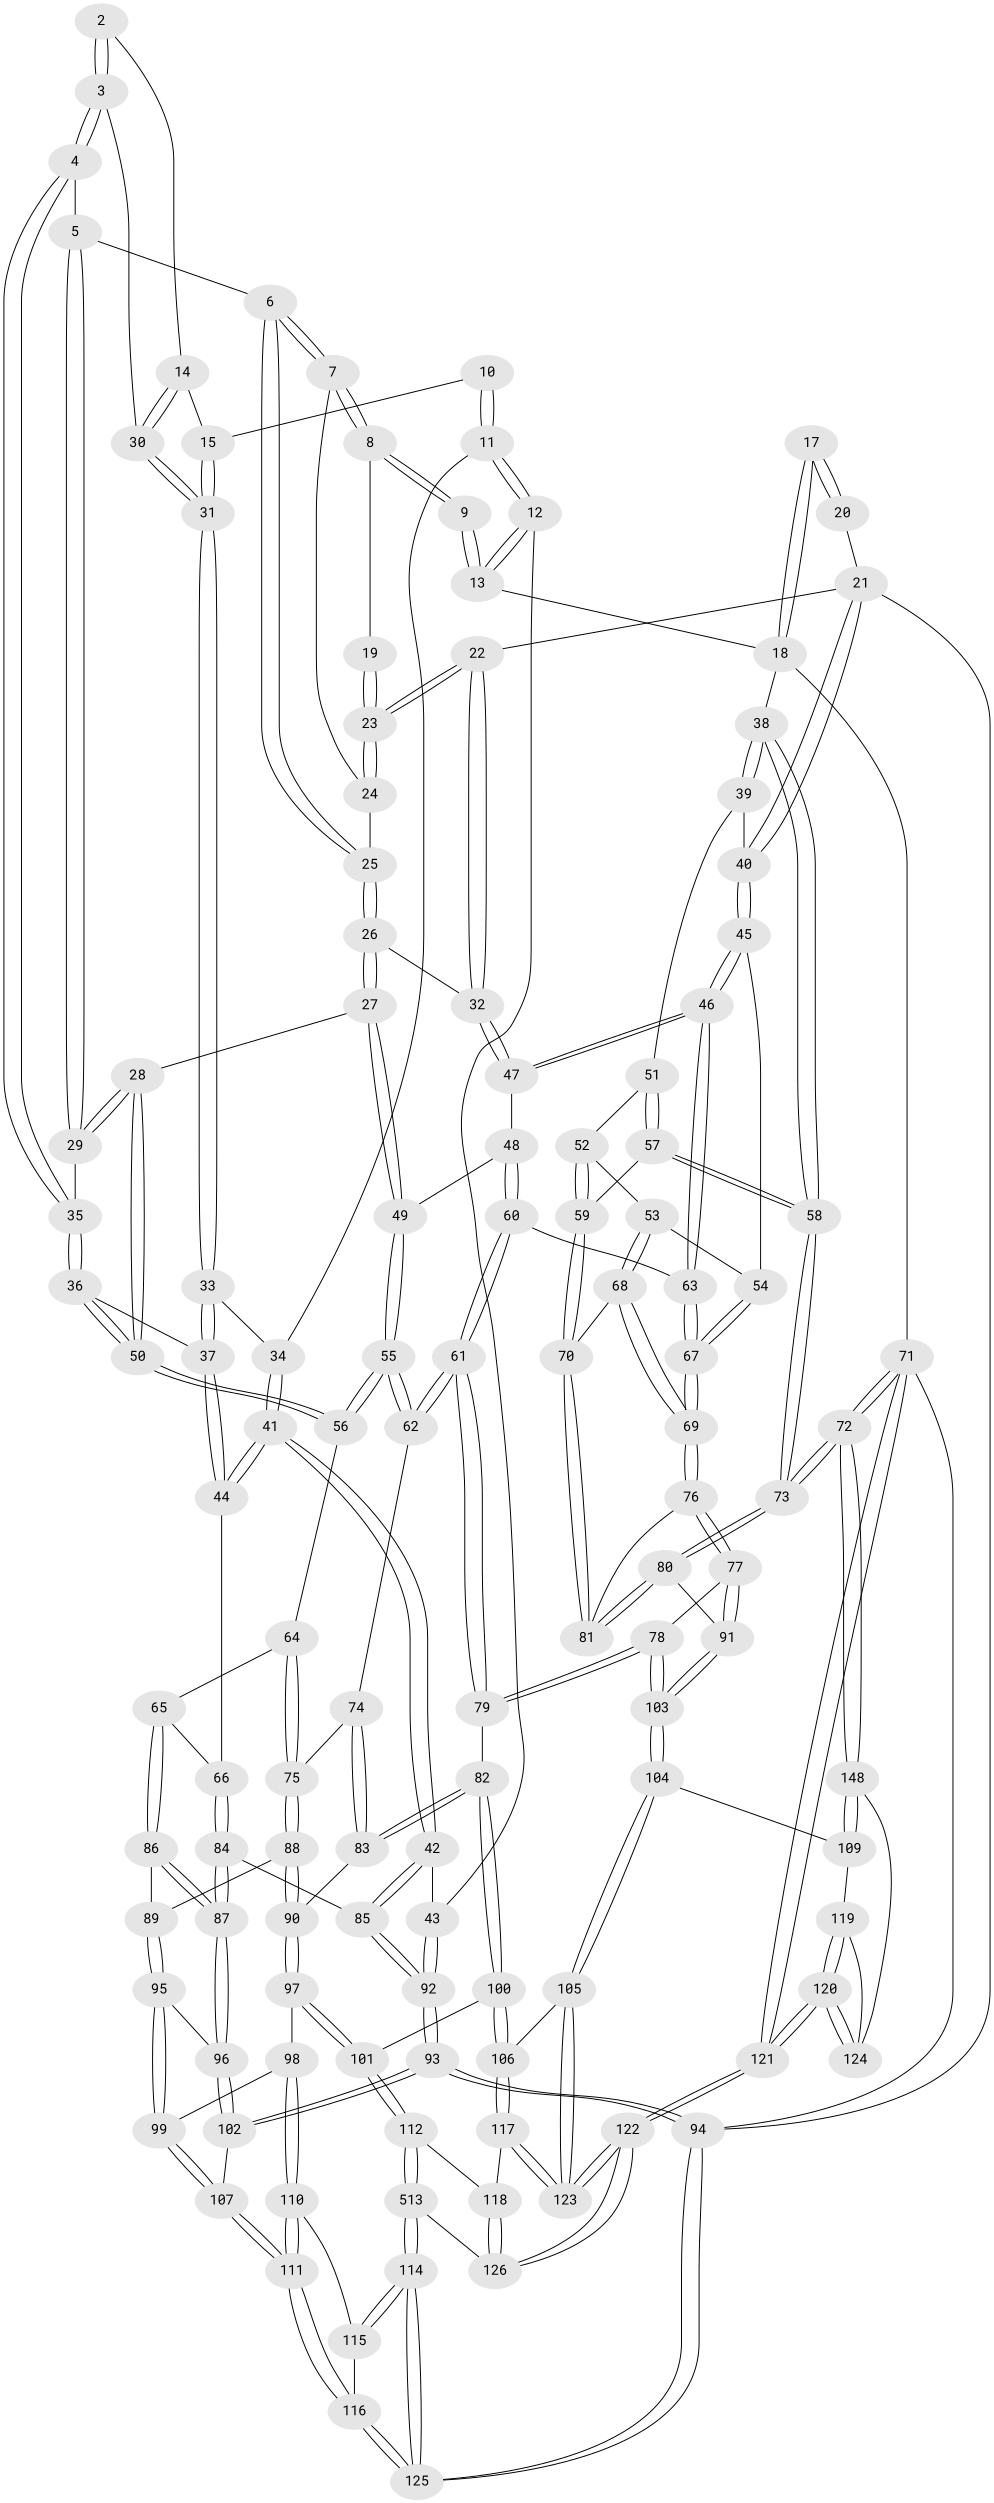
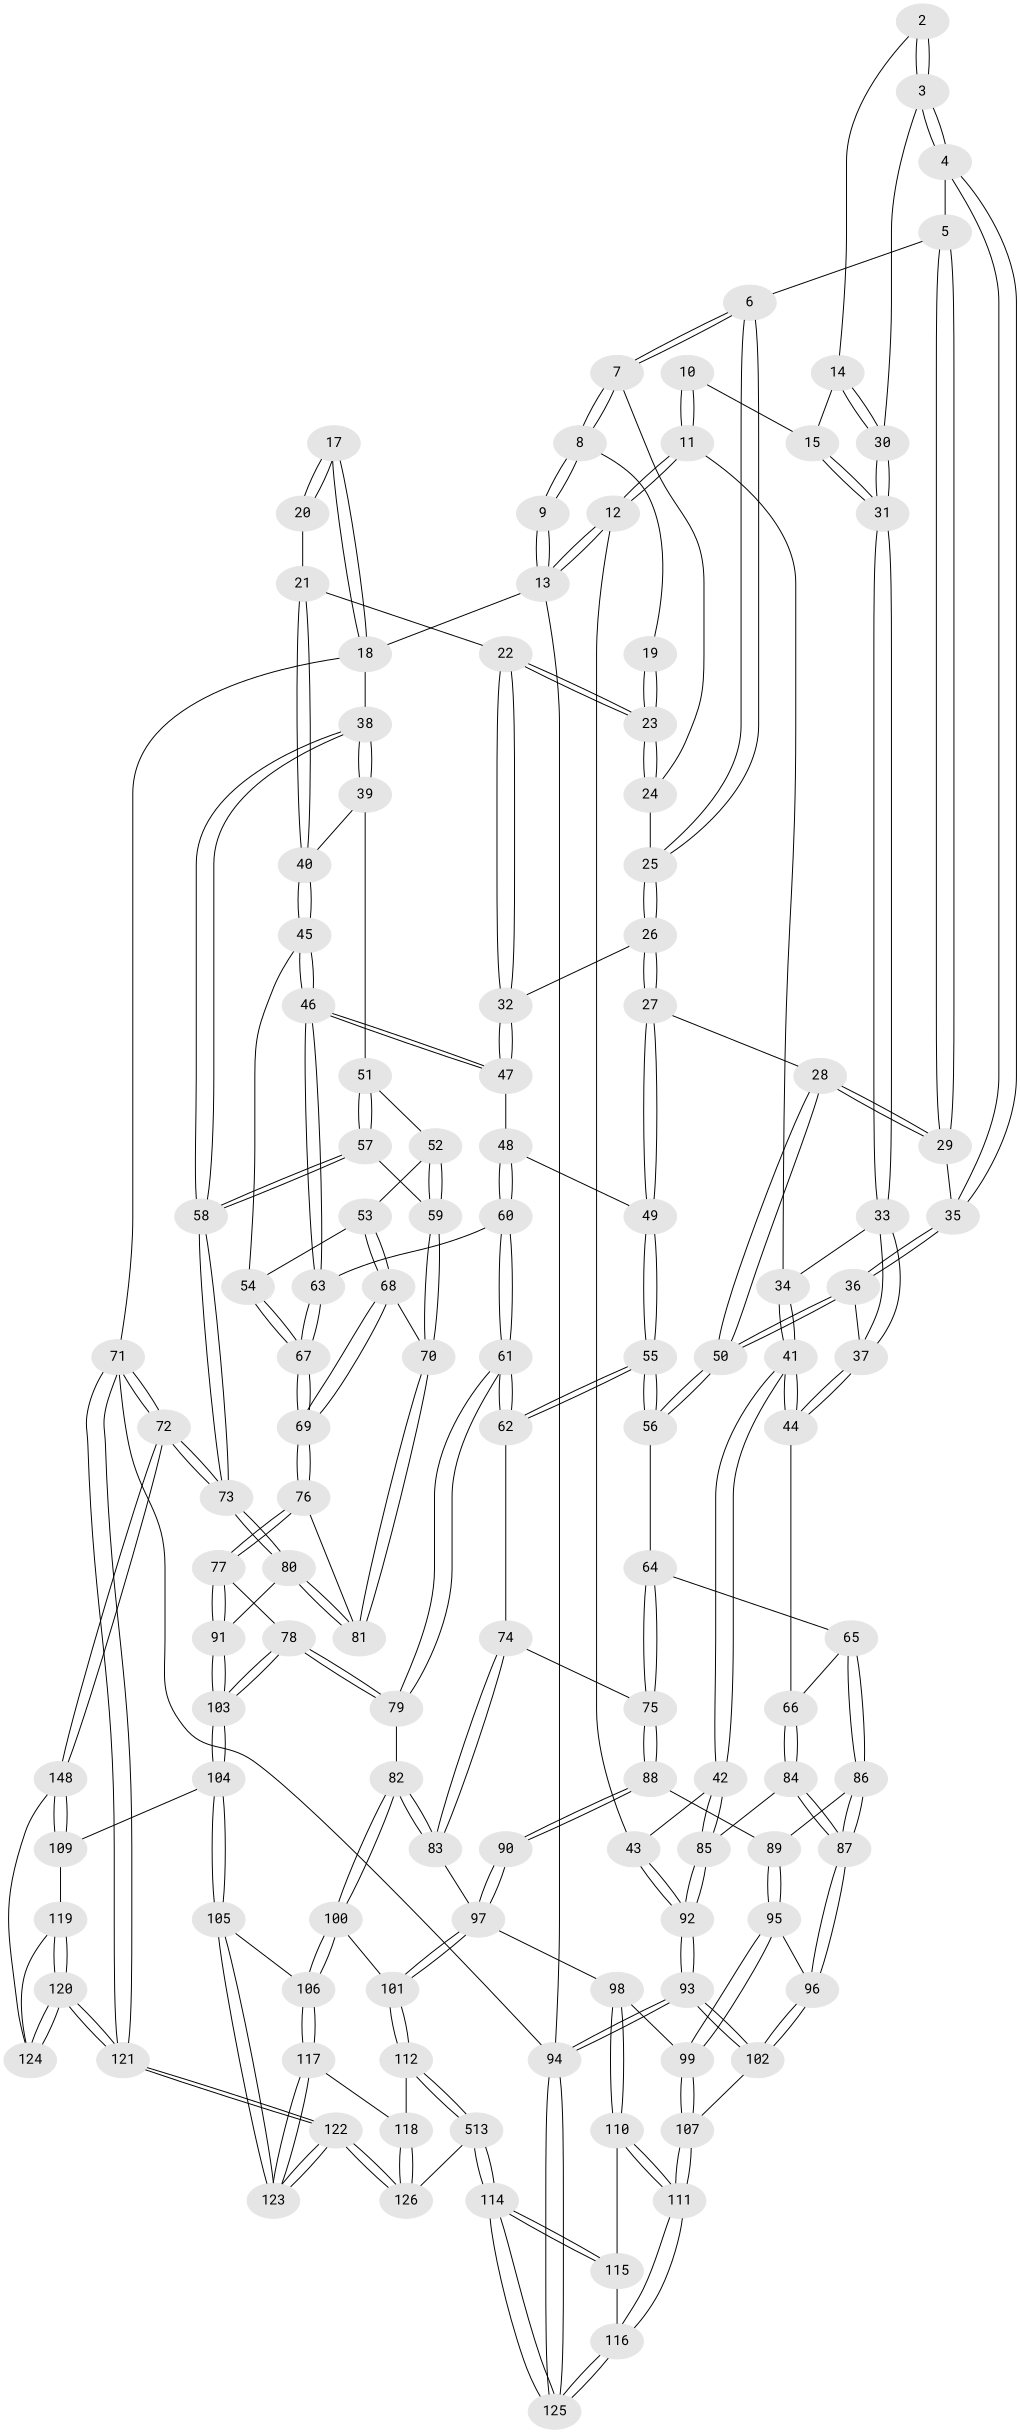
(990, 1433) -> (559, 1322)
(327, 1884) -> (457, 1884)
